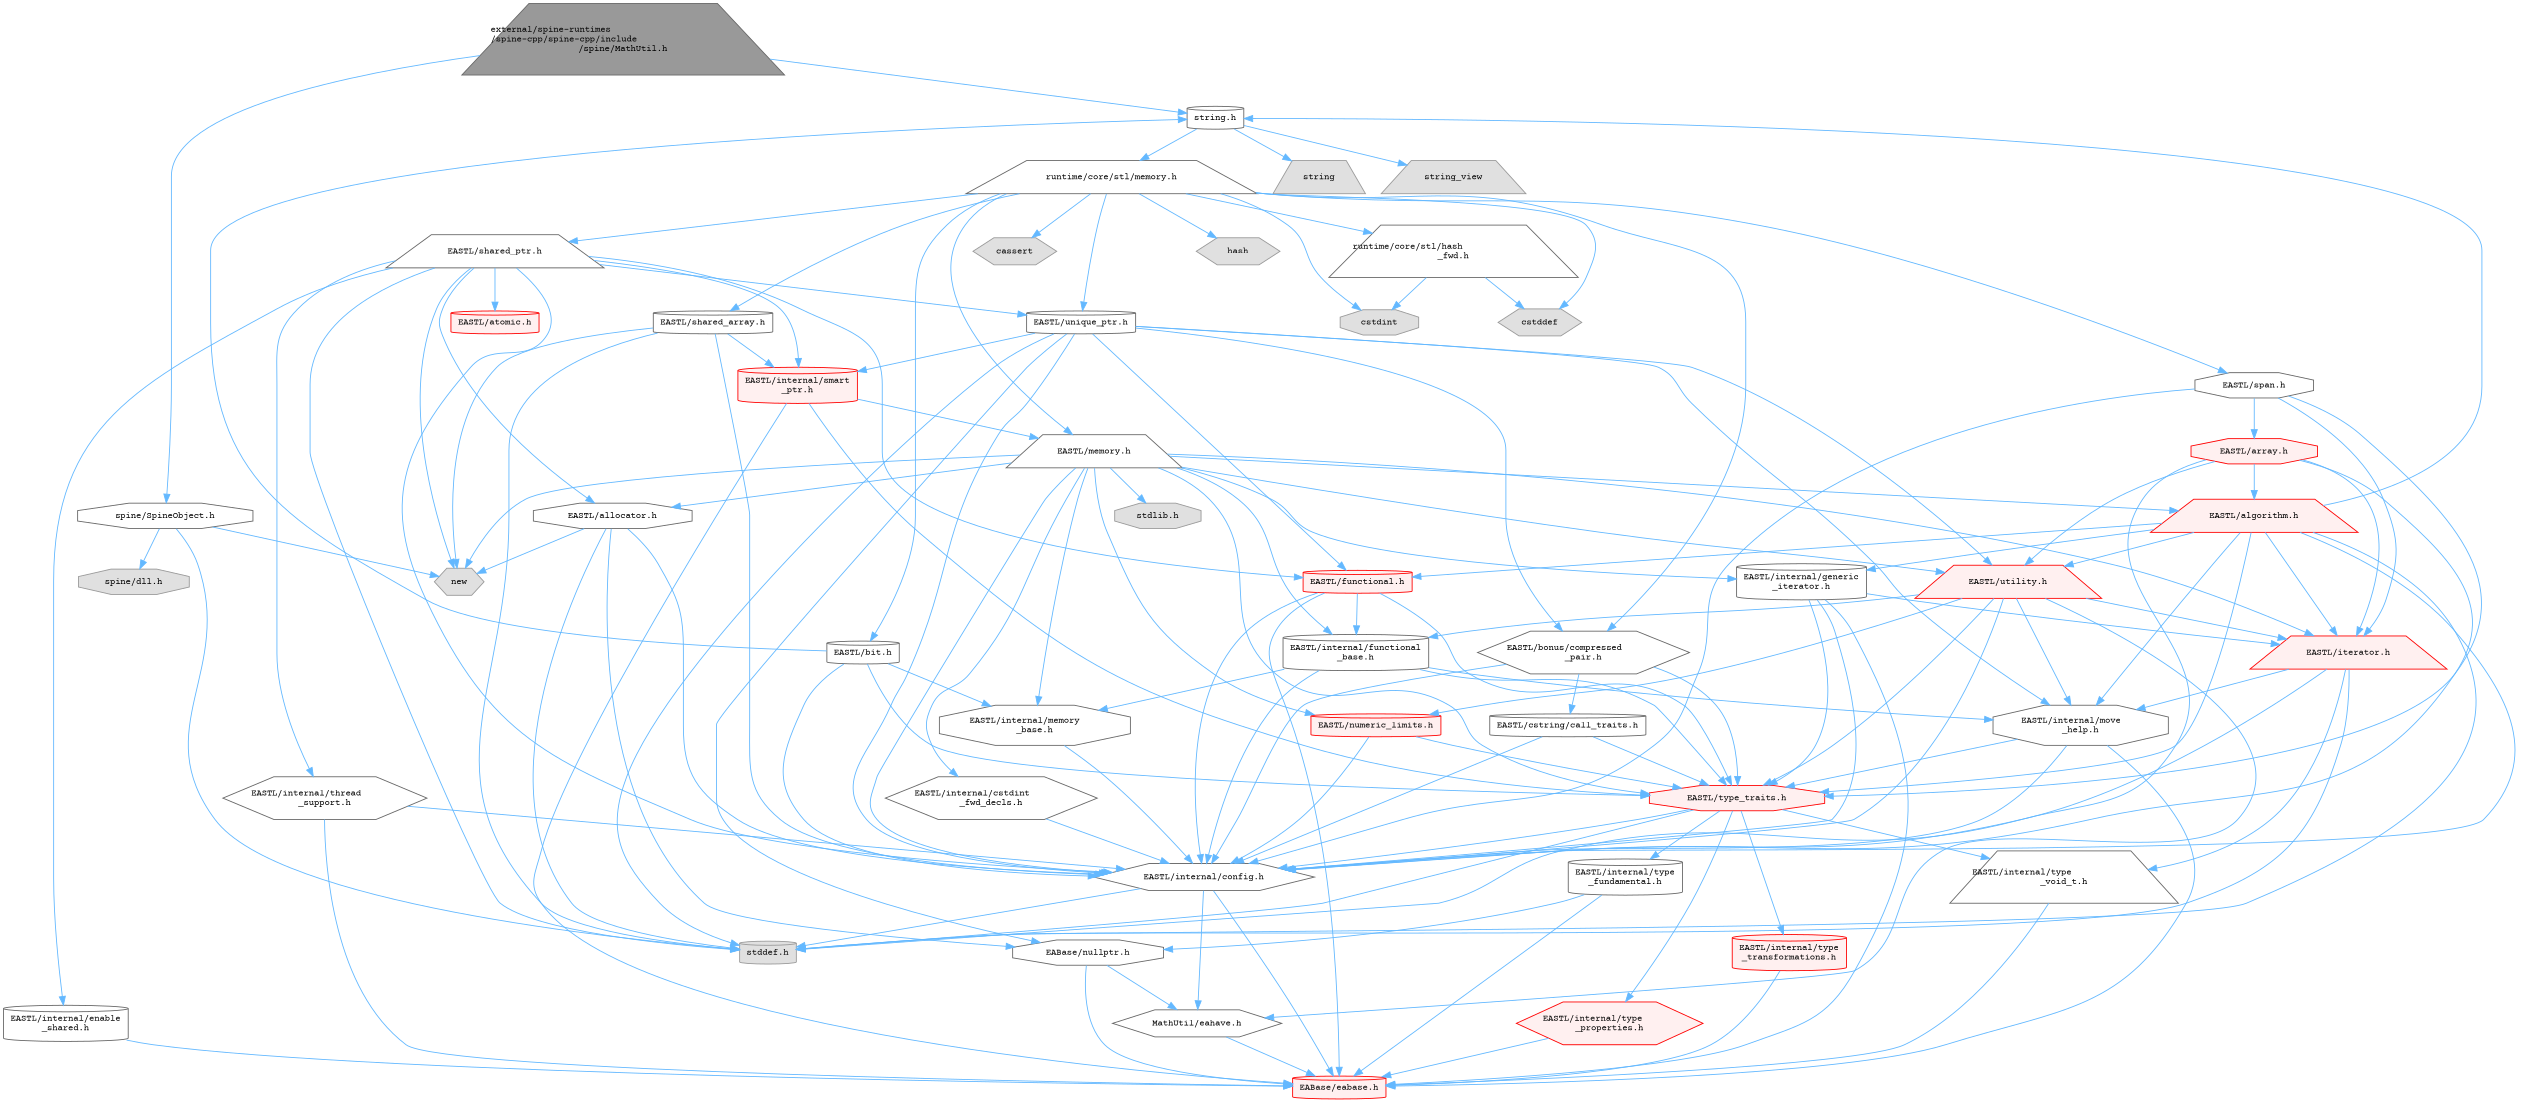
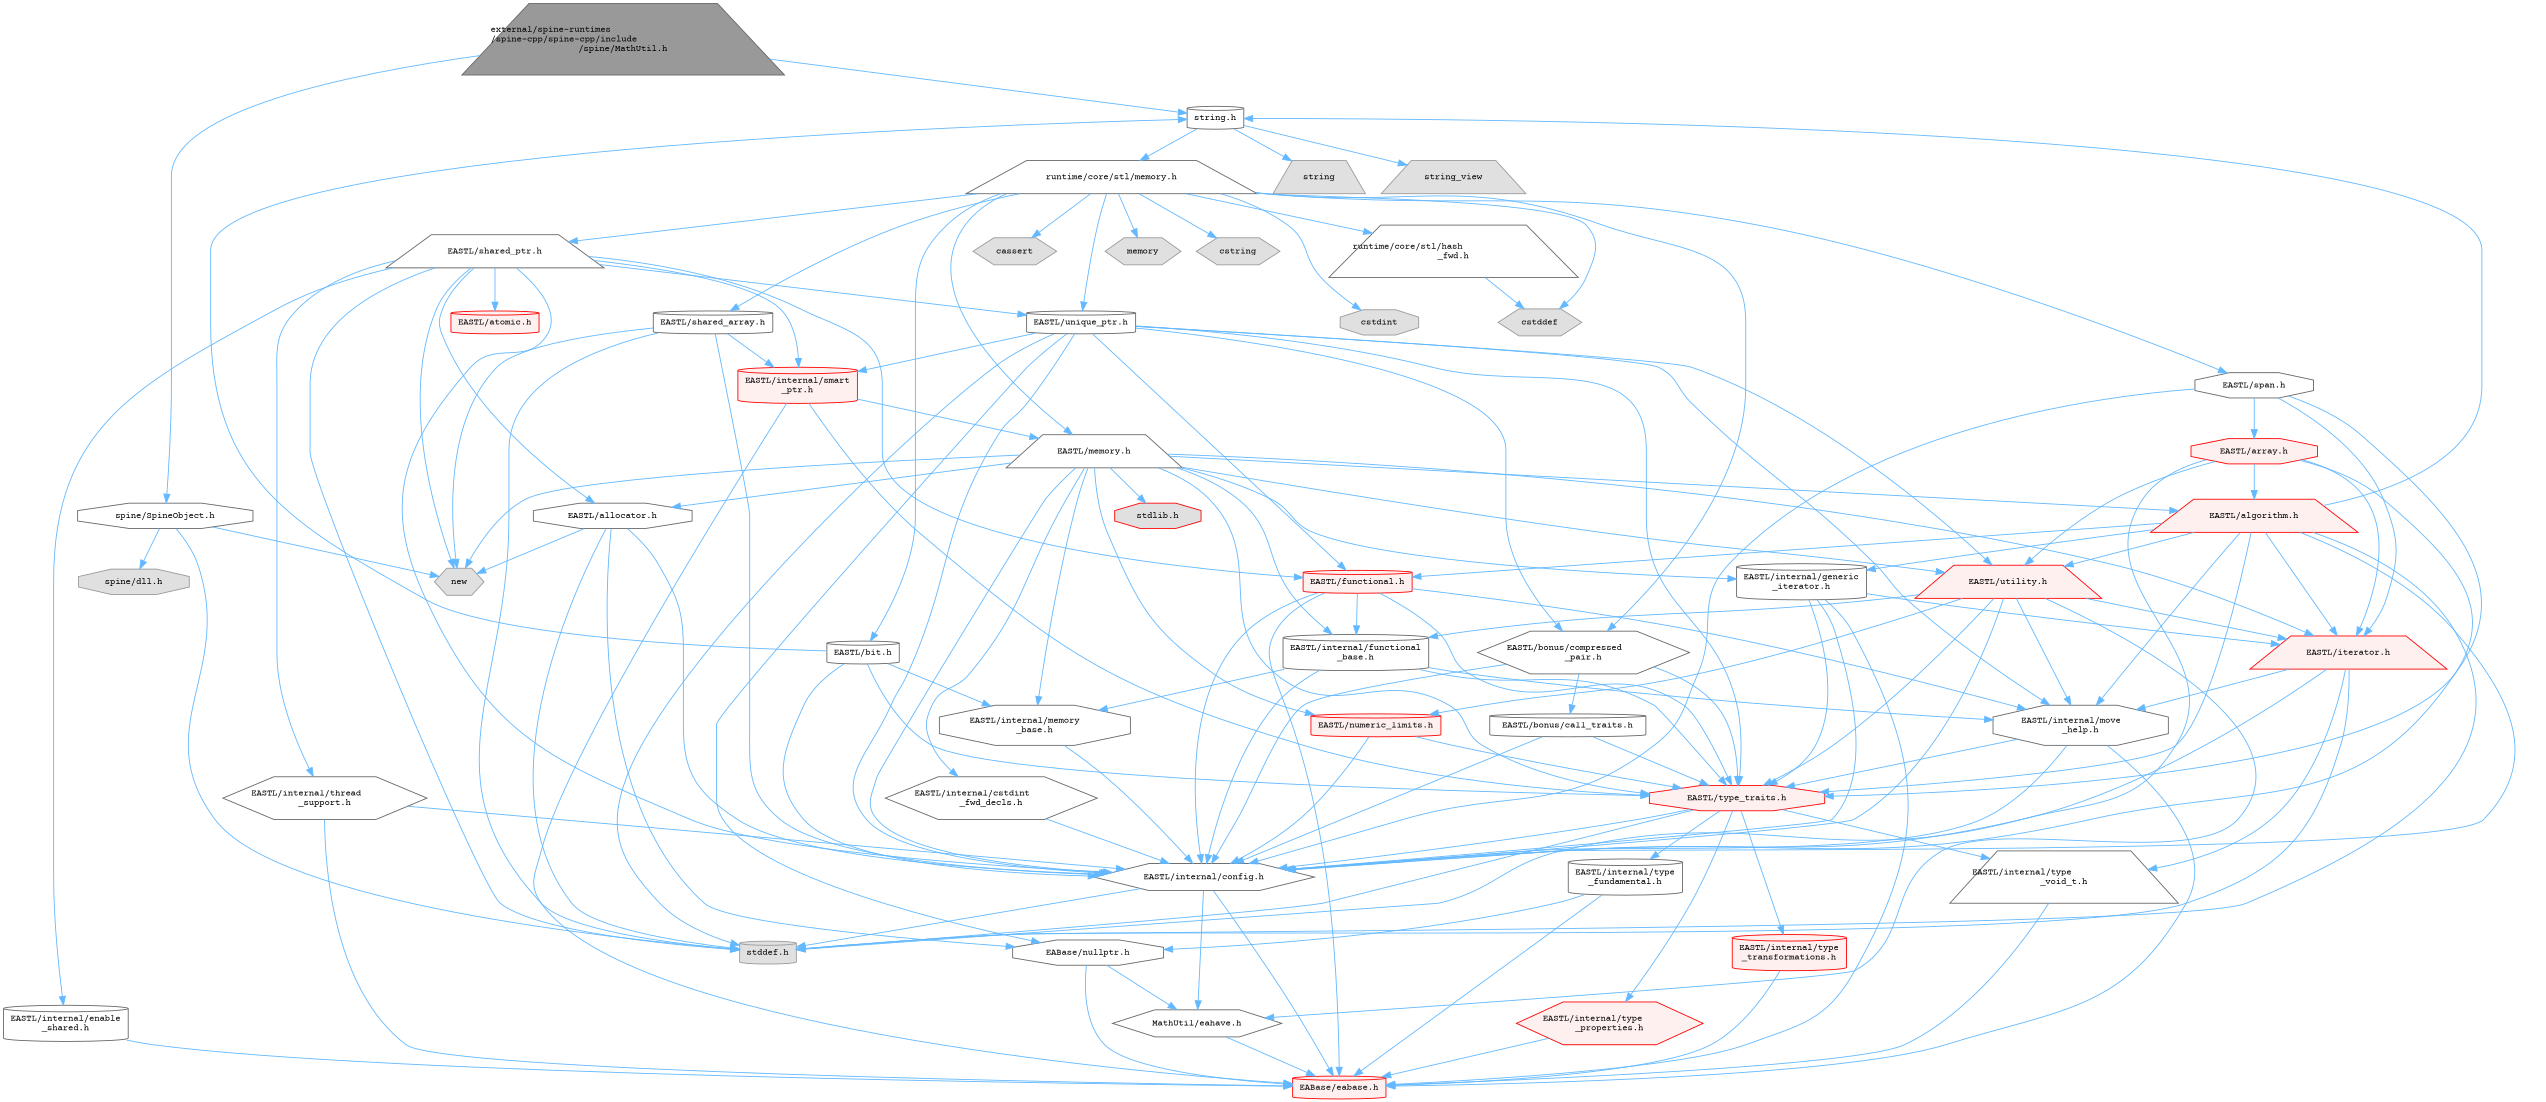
none -> (1143, 251)
(1238, 251) -> (1238, 251)
(1412, 291) -> none
none -> (1585, 382)
(1158, 516) -> (1158, 516)
none -> (1718, 635)
(1568, 725) -> (1568, 725)
